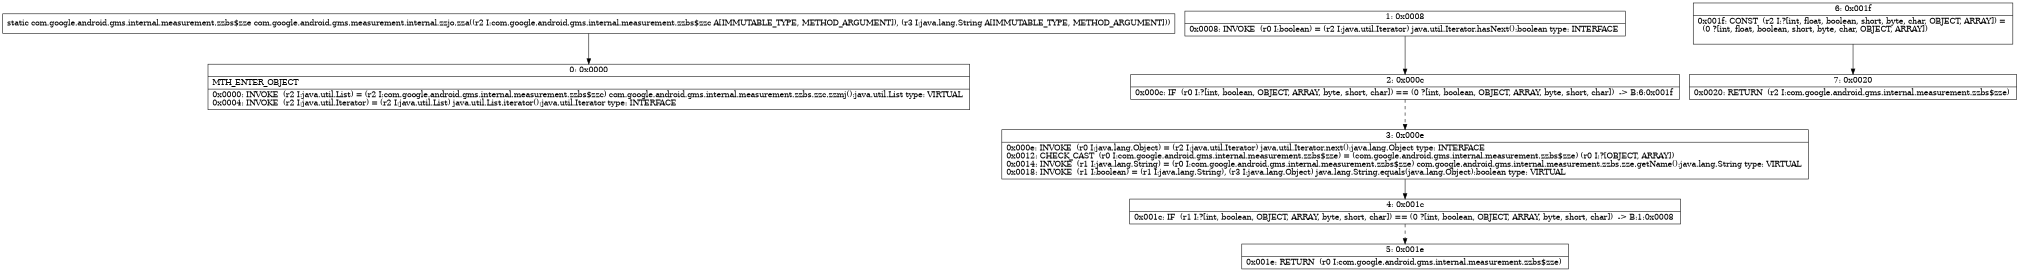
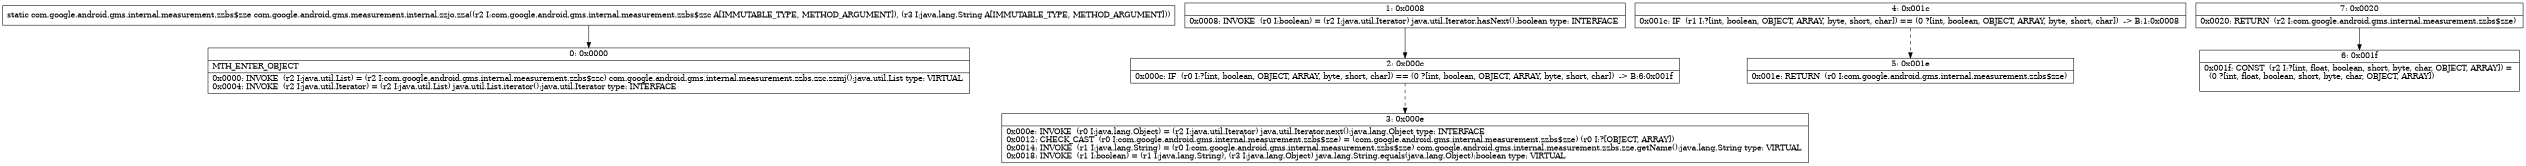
(1853, 56) -> (2360, 36)
(1405, 186) -> none
